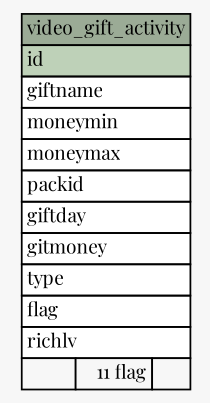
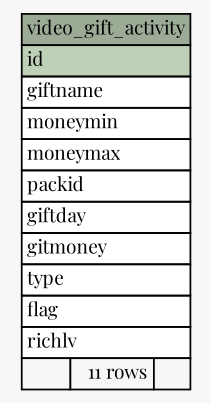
(122, 373) -> (118, 373)
